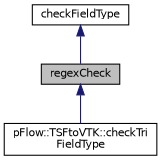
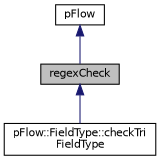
(81, 15) -> (80, 15)
(81, 139) -> (80, 139)
